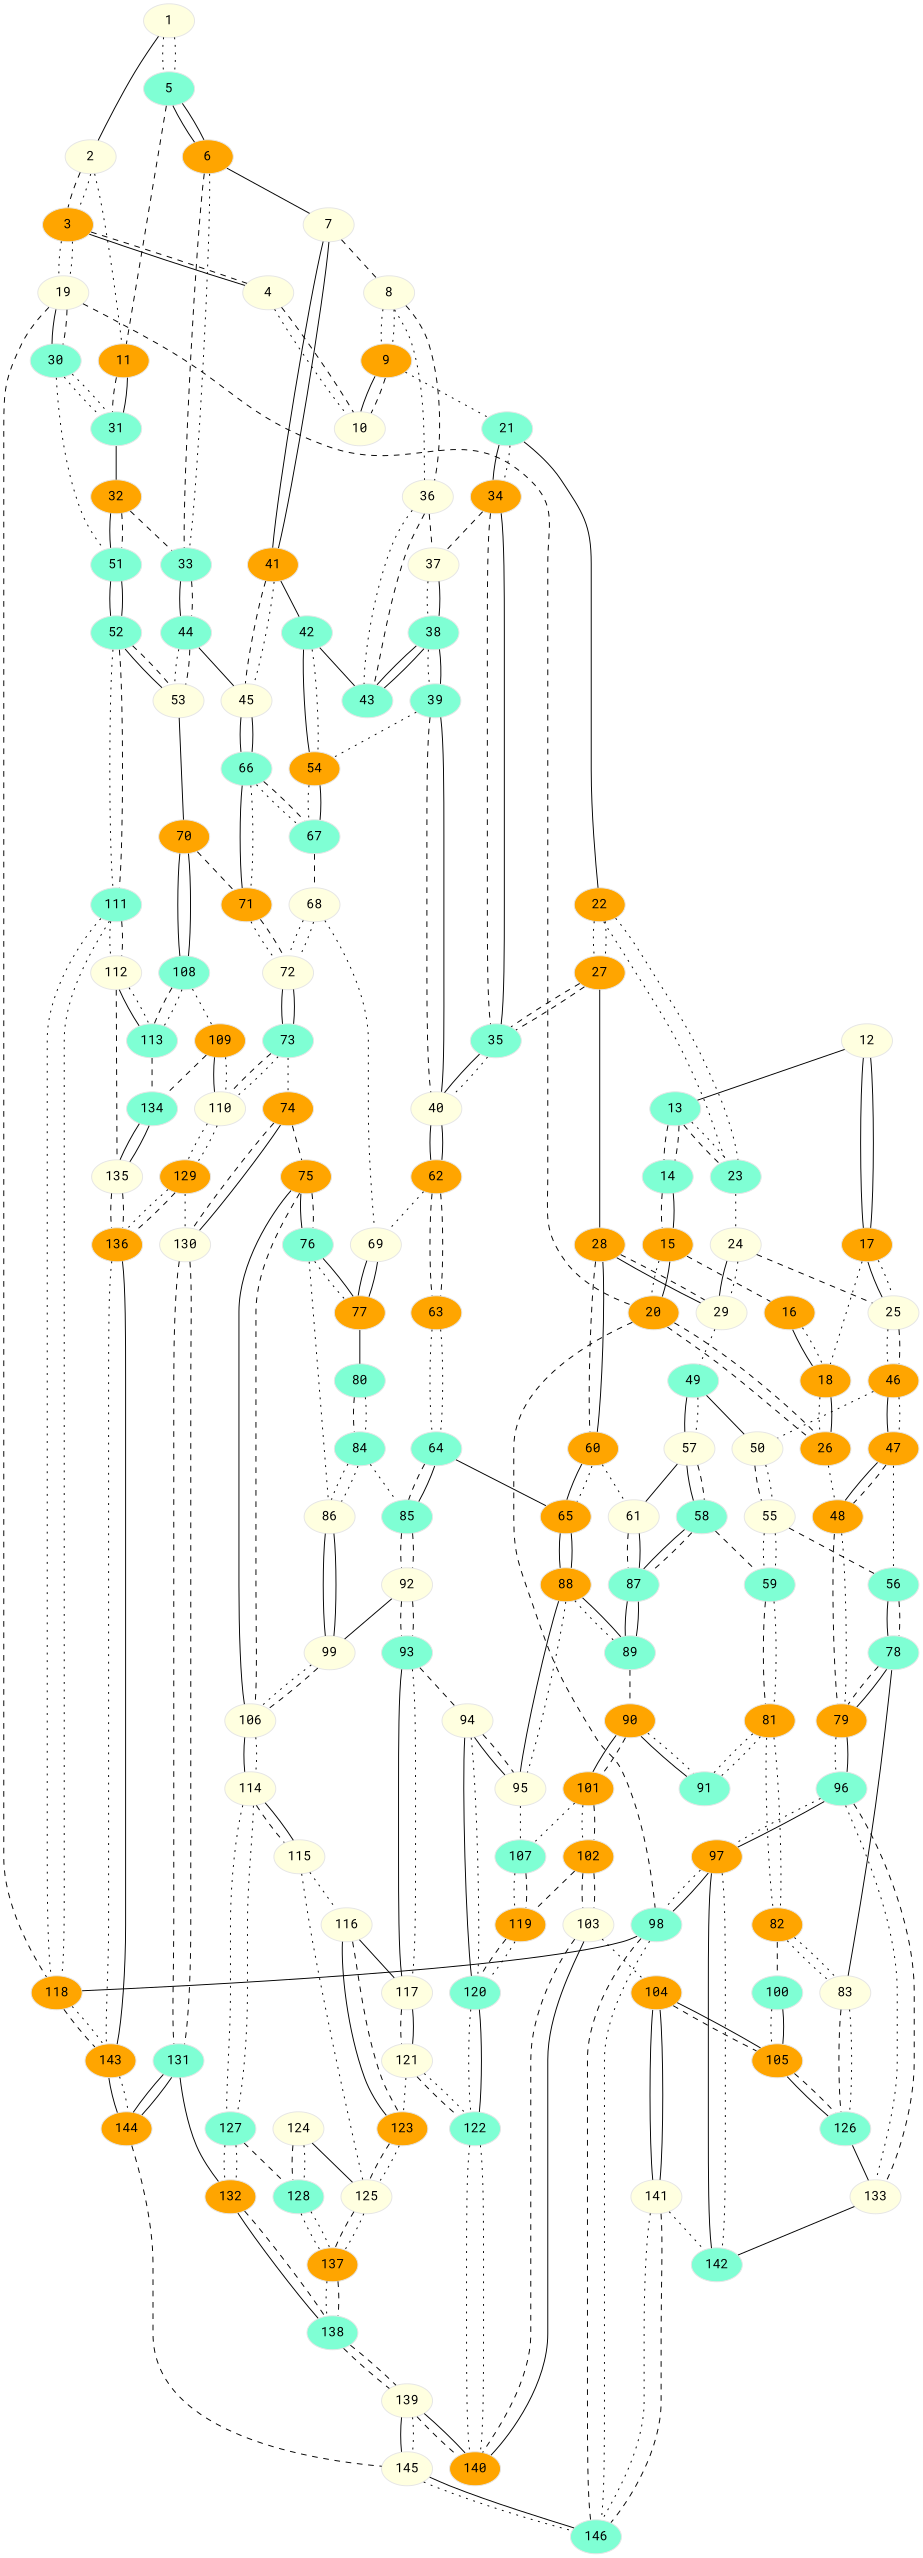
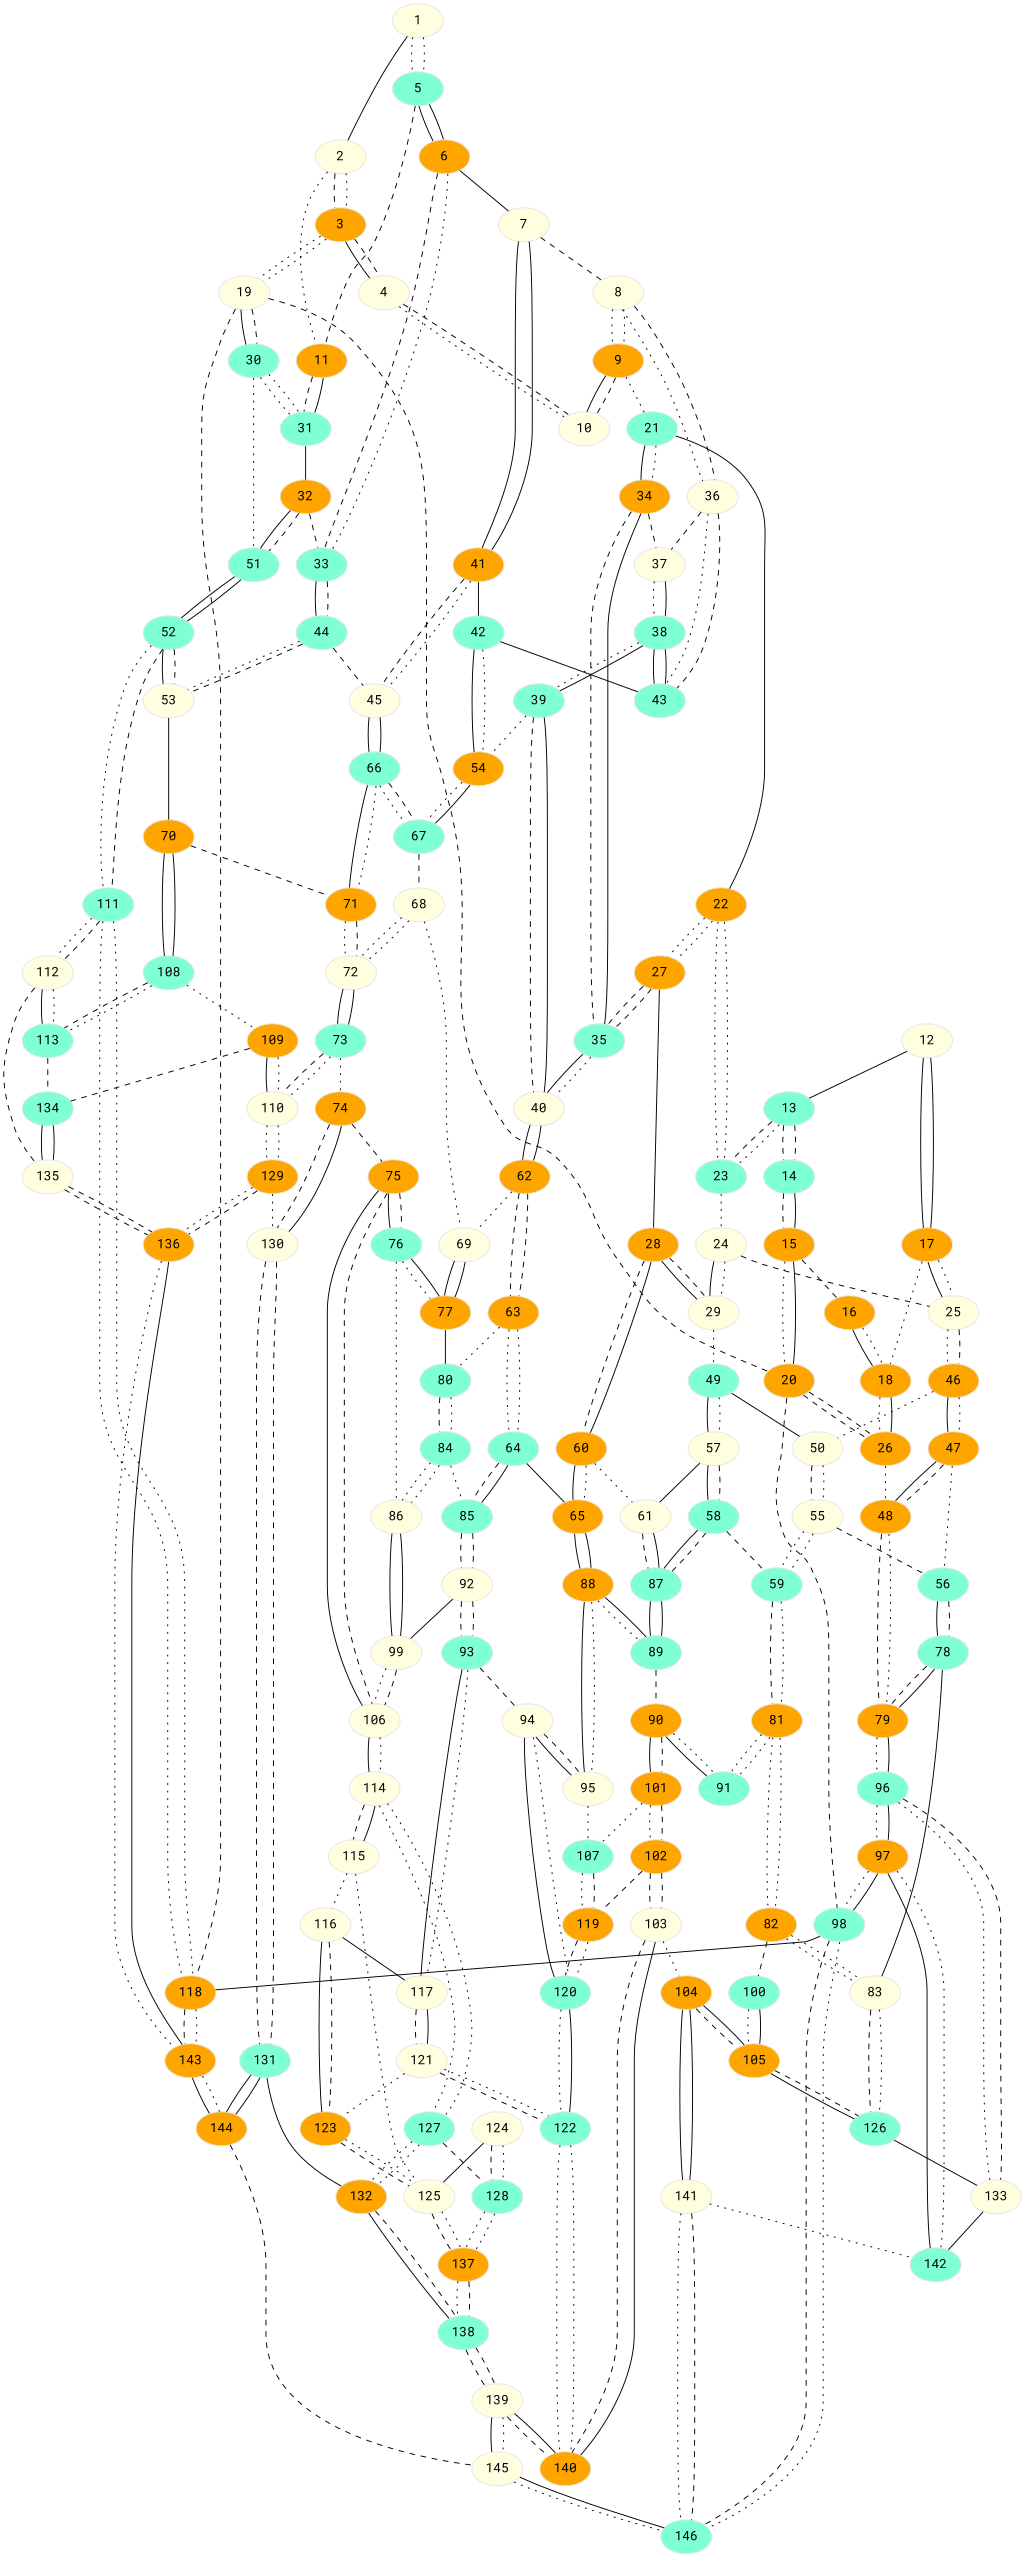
(216, 667) -> (348, 667)
none -> (479, 1347)
